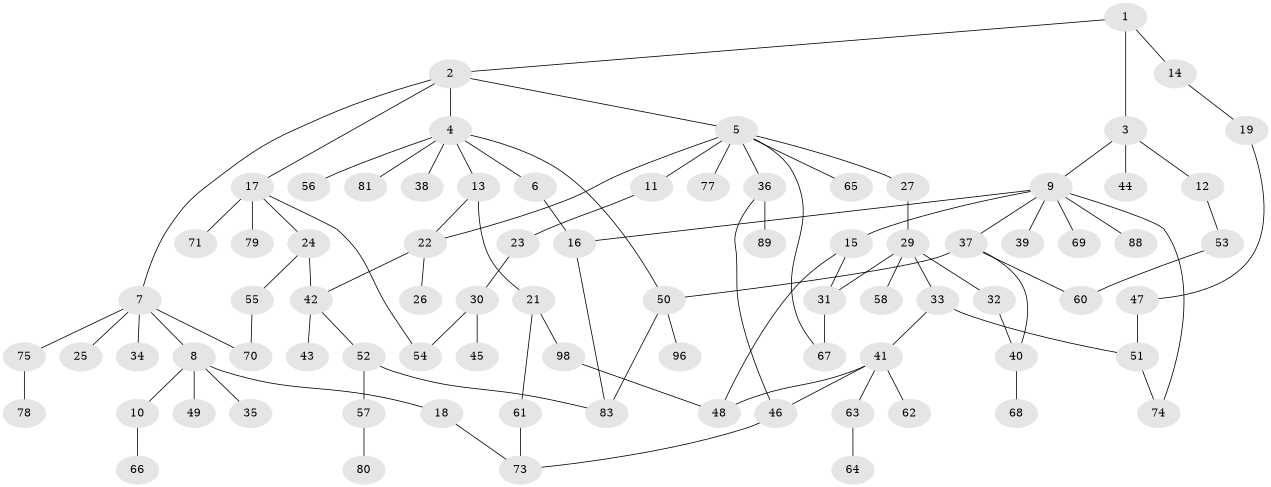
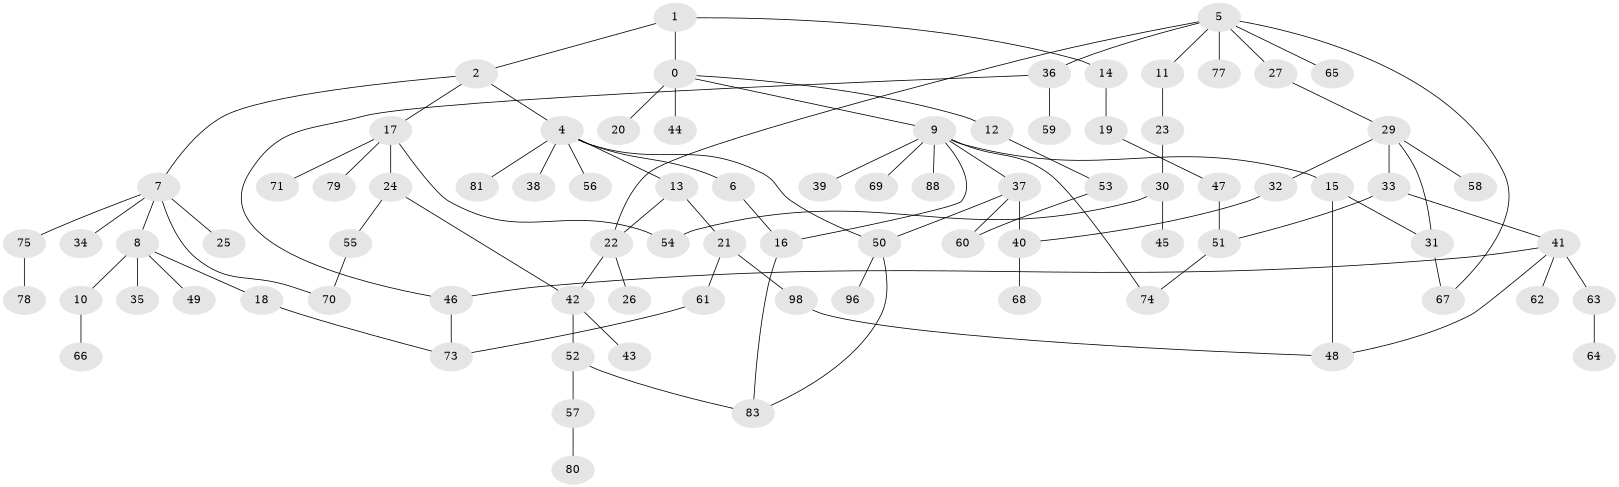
(594, 102) -> none
none -> (619, 130)
(1126, 130) -> (675, 74)
(765, 244) -> (1049, 130)
